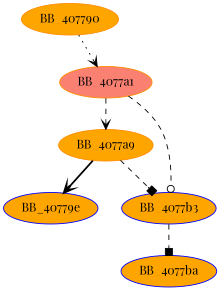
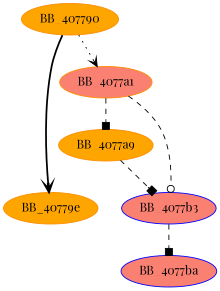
(106, 109) -> (106, 109)
(81, 174) -> (47, 108)
(51, 208) -> (51, 208)
(169, 208) -> (169, 208)
(169, 271) -> (169, 271)
